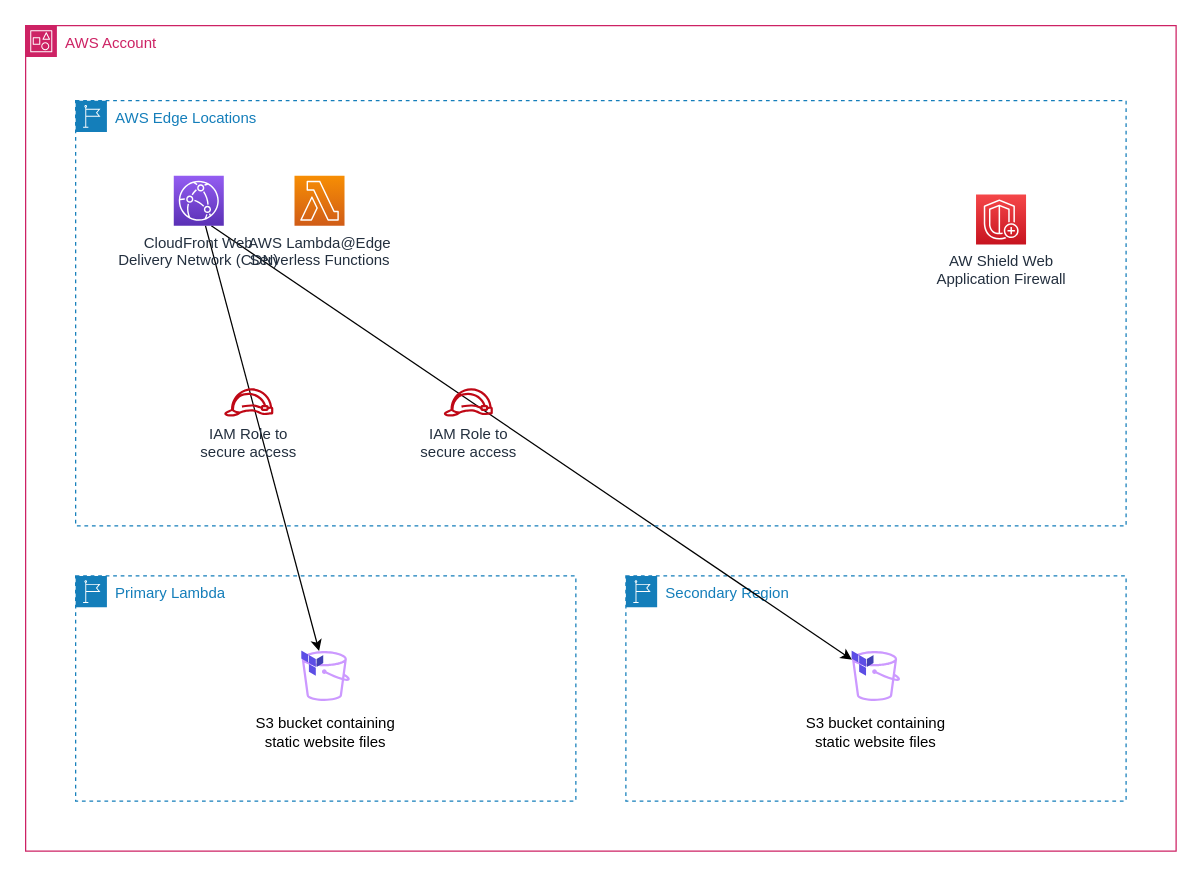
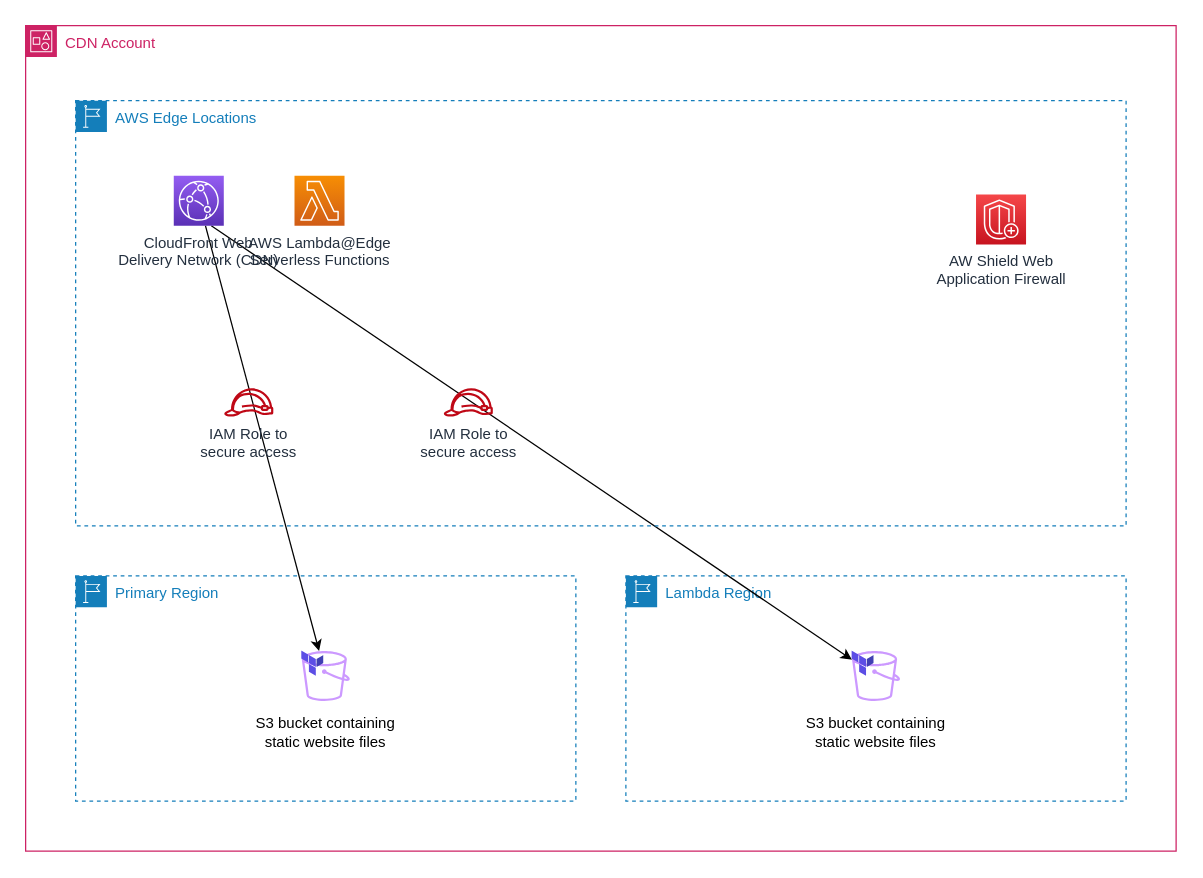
(110, 43) -> (110, 43)
(171, 593) -> (169, 593)
(729, 593) -> (716, 593)
